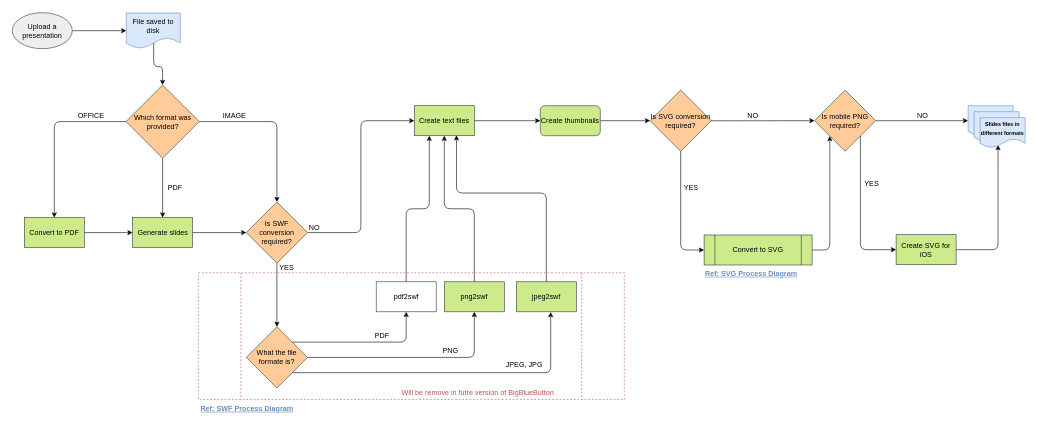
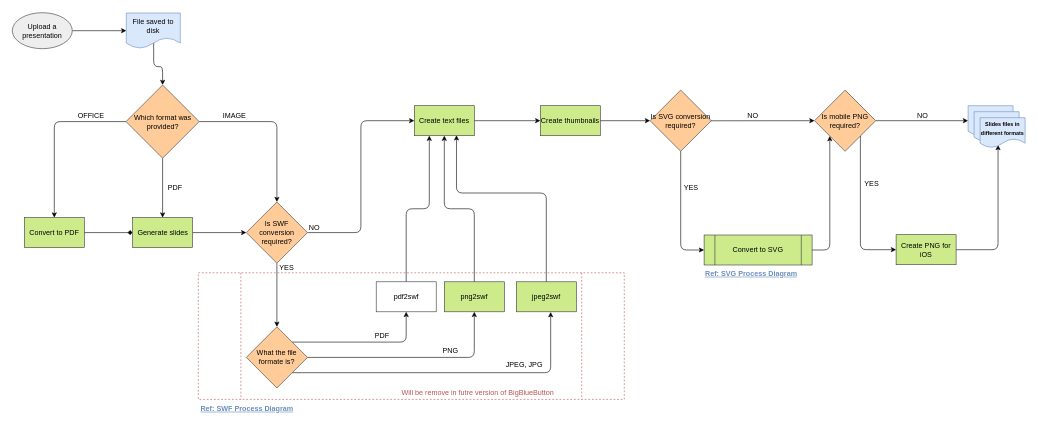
(570, 121) -> (570, 121)
(127, 233) -> (126, 233)
(926, 250) -> (926, 250)
